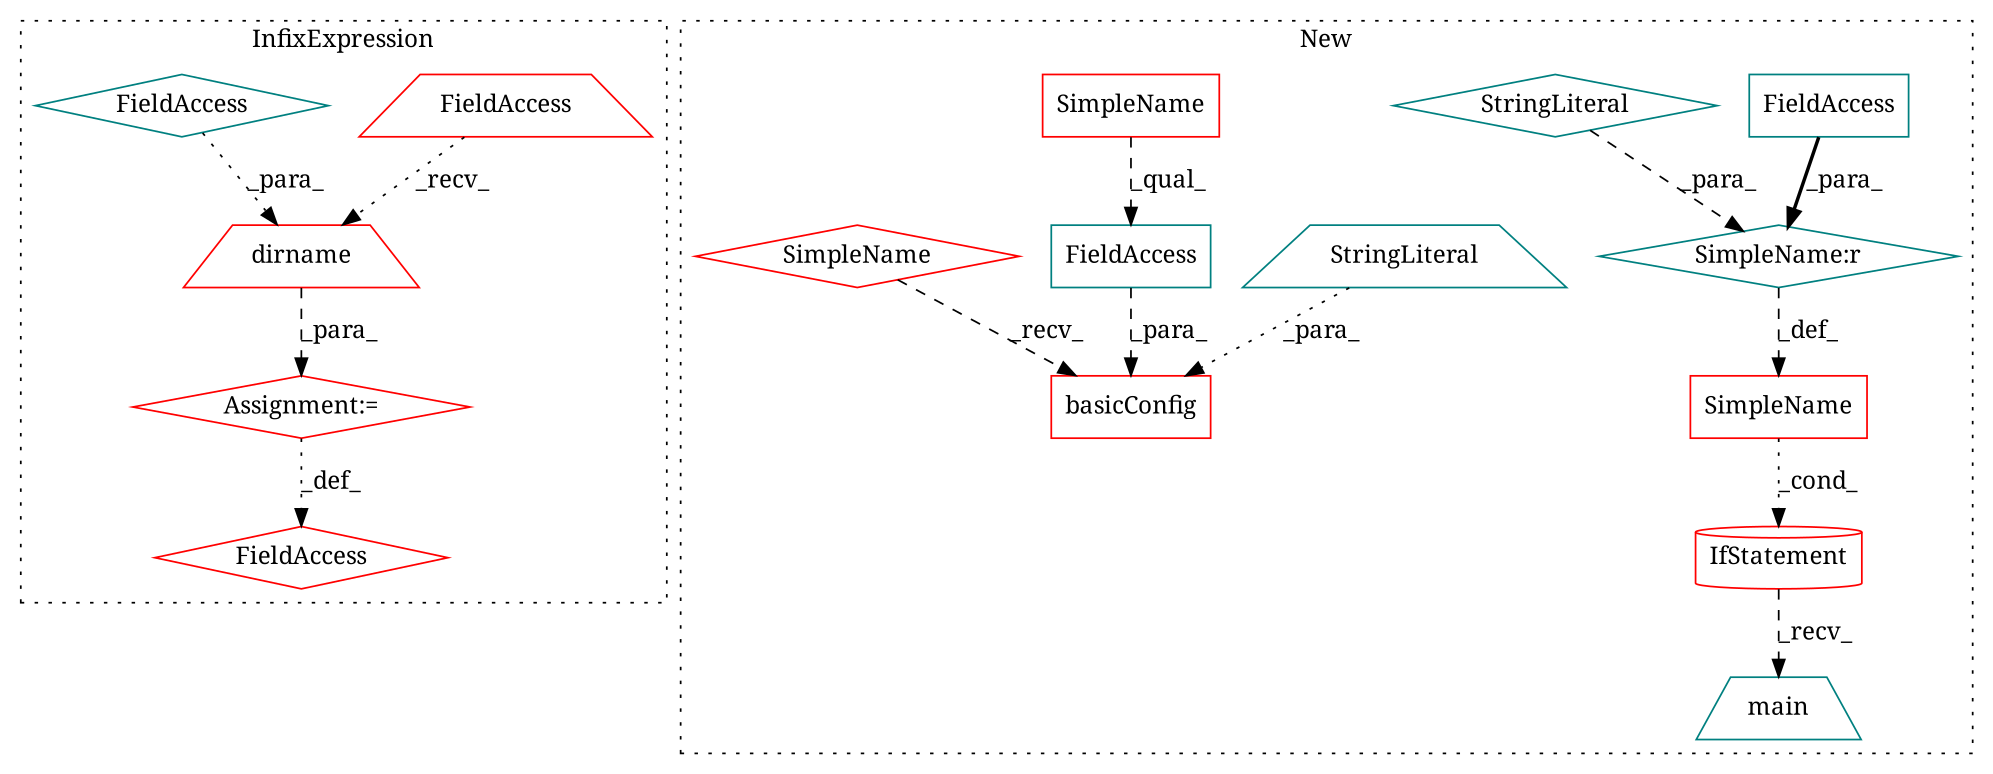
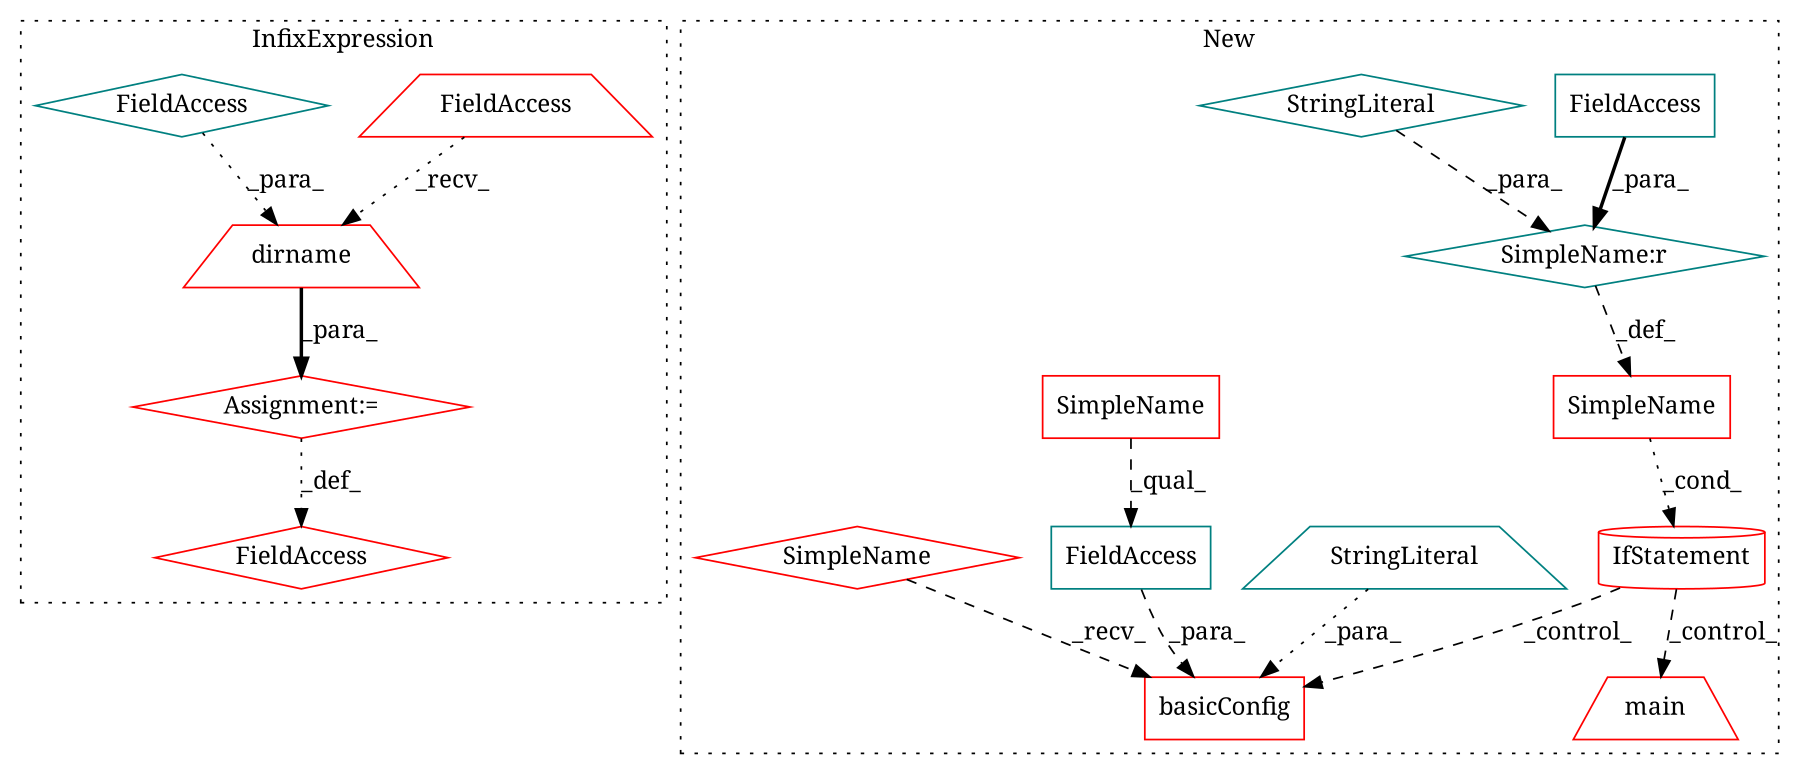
(301, 323) -> (301, 323)
(1816, 633) -> (1724, 633)
none -> (1472, 639)
(1779, 708) -> (1656, 708)
